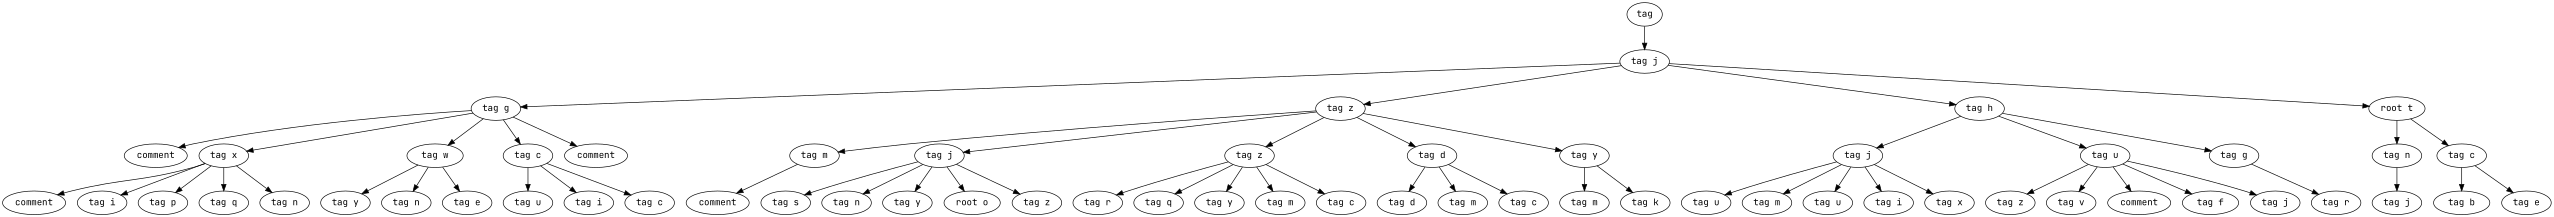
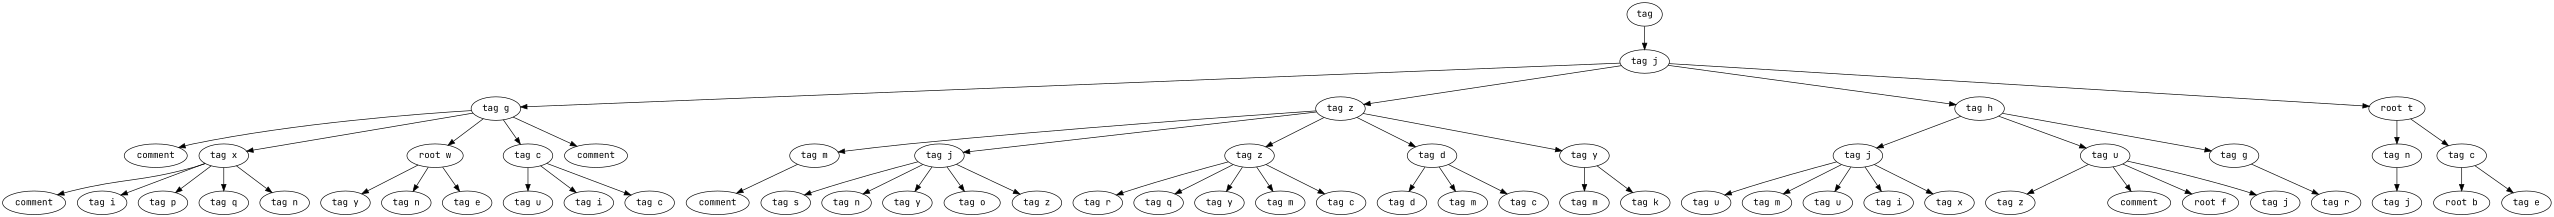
(435, 156) -> (435, 156)
(972, 203) -> (972, 203)
(2071, 203) -> none
(2210, 203) -> (2210, 203)
(2462, 203) -> (2462, 203)
